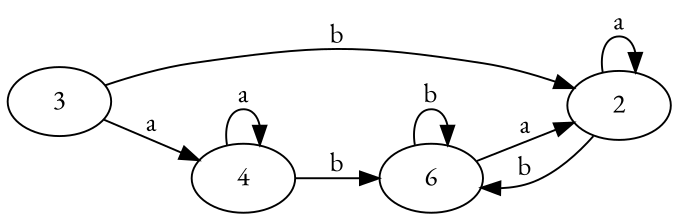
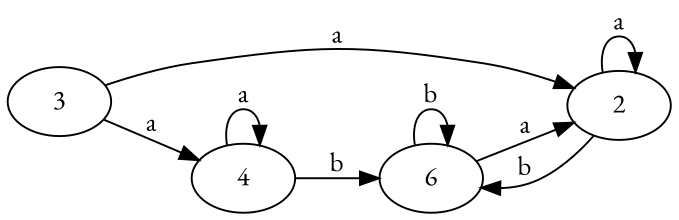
(337, 35) -> (337, 35)
